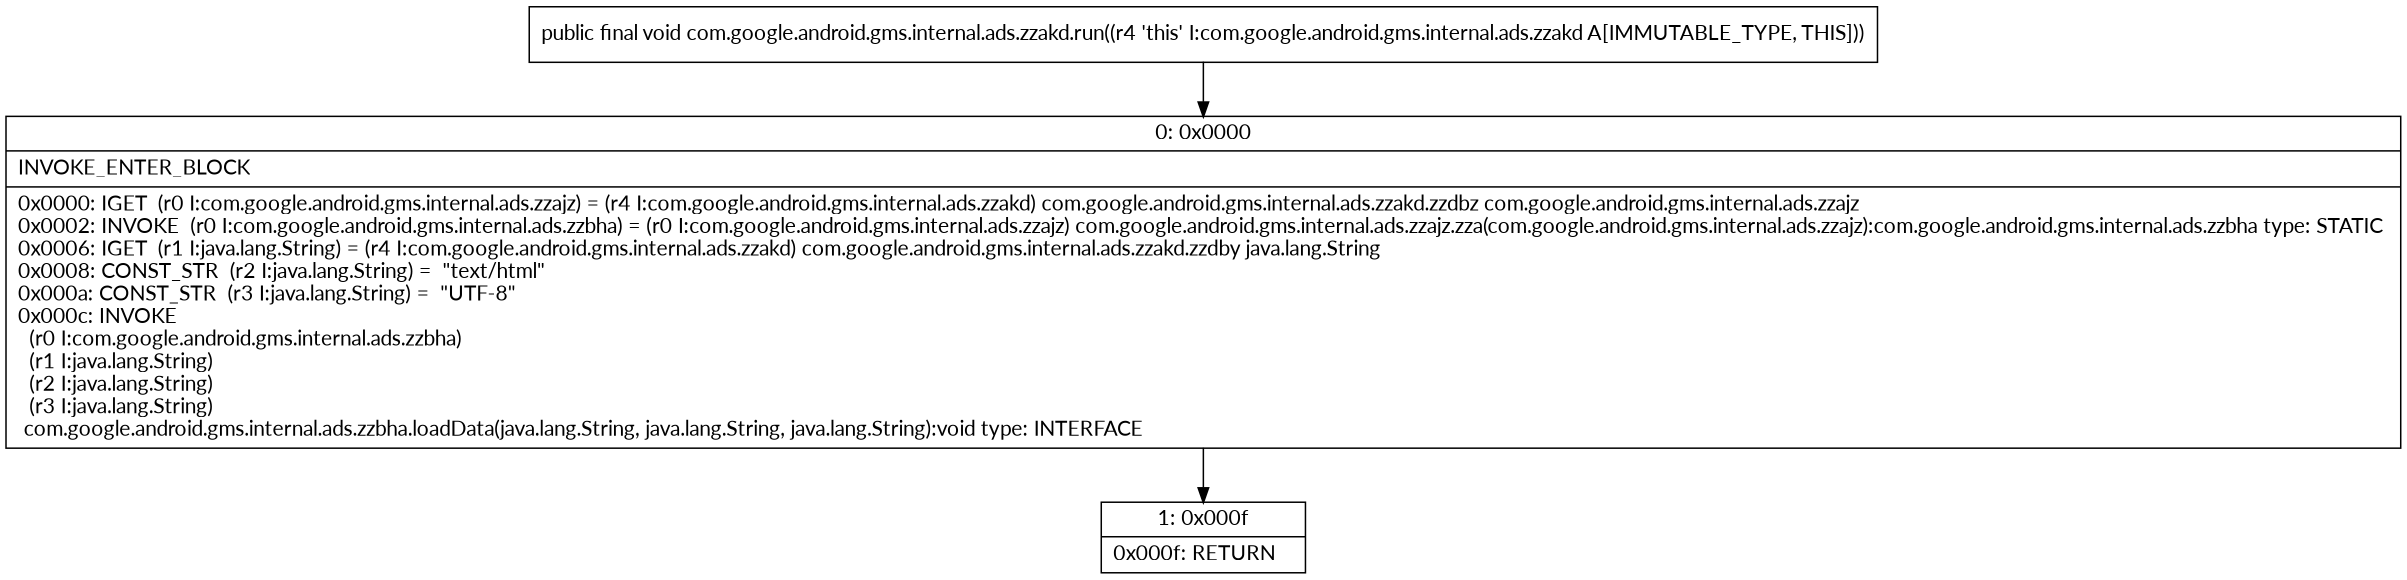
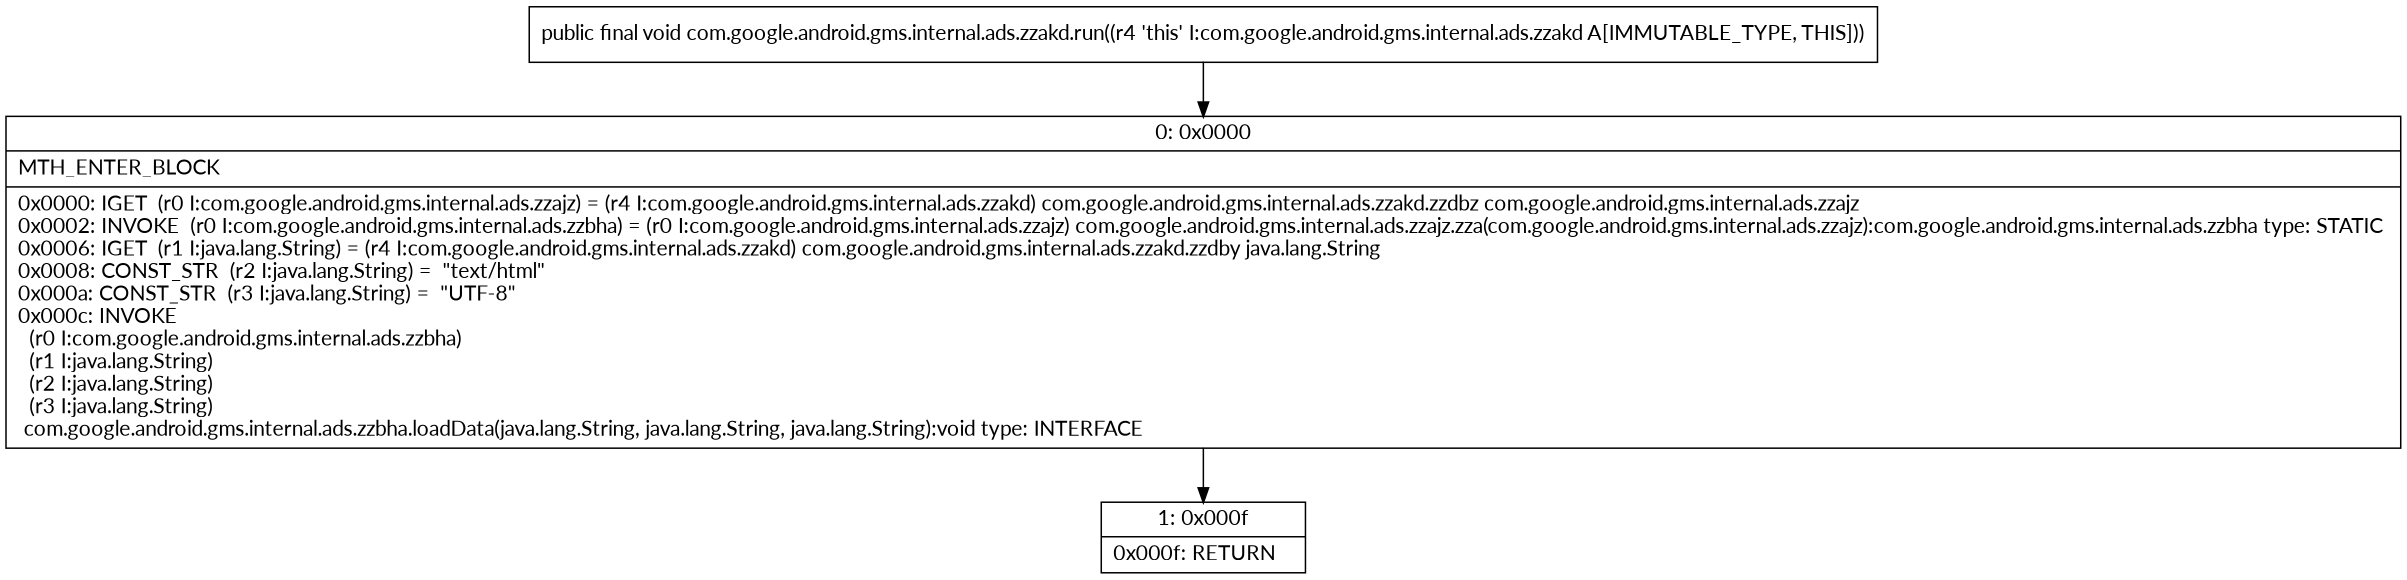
(134, 168) -> (119, 168)
